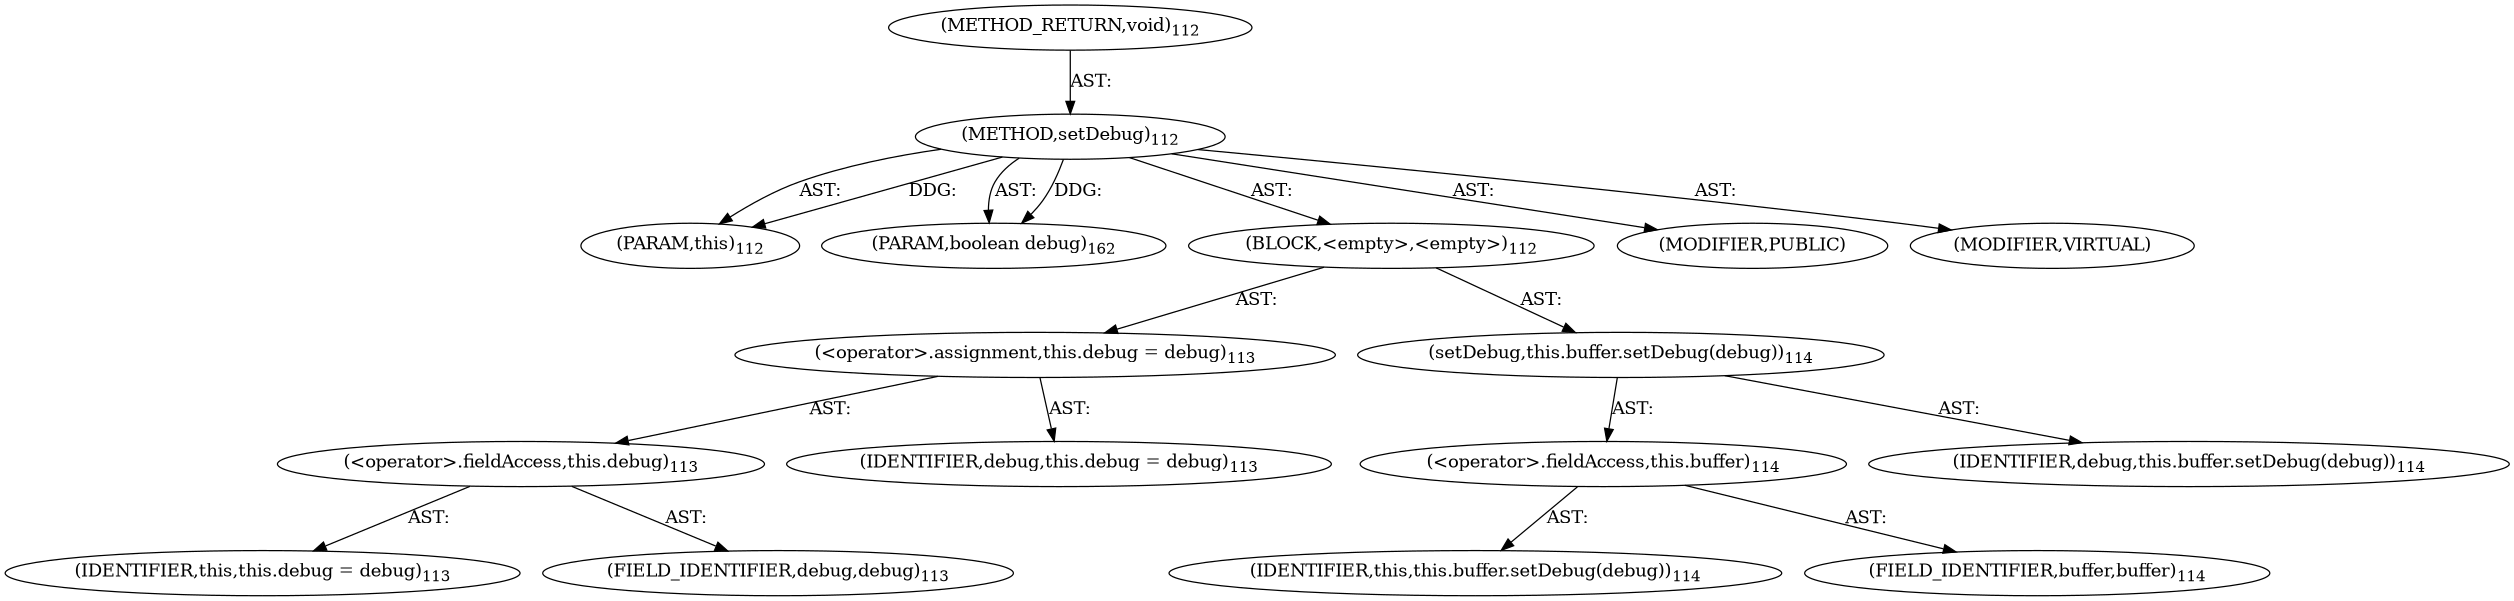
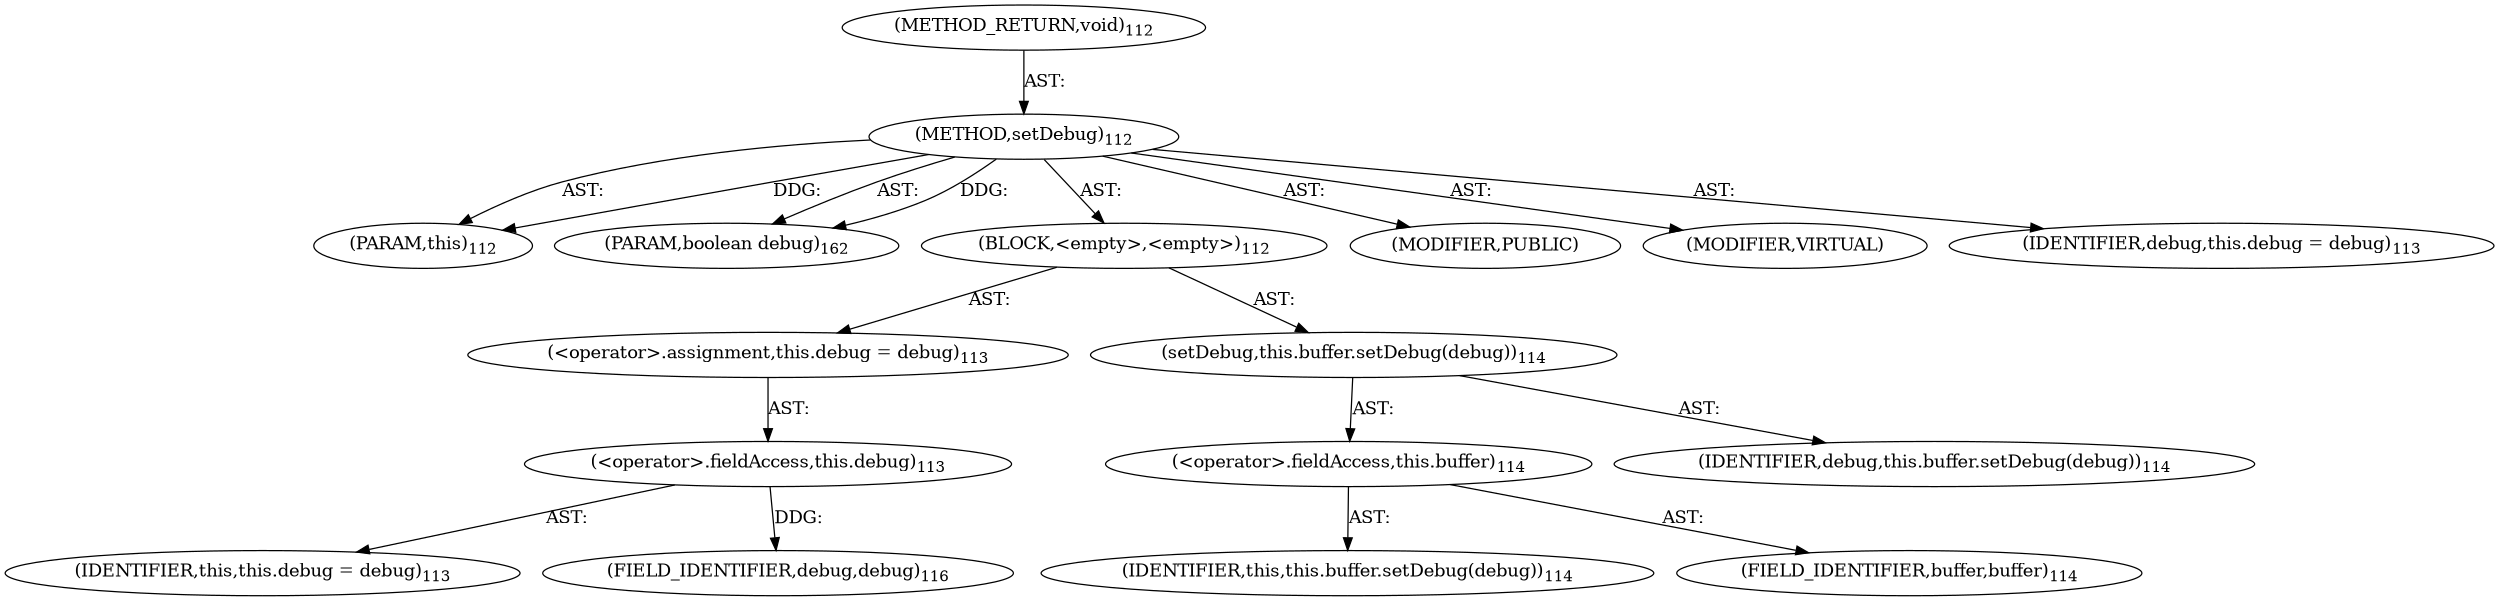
(1046, 403) -> (1592, 188)
(689, 519) -> (801, 519)
(935, 571) -> (935, 571)
